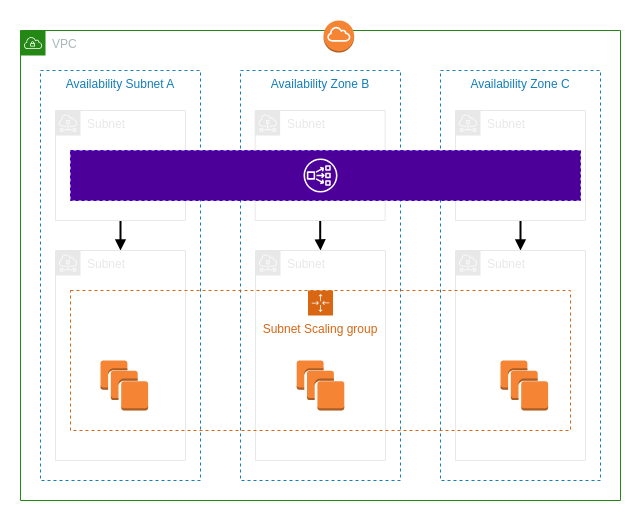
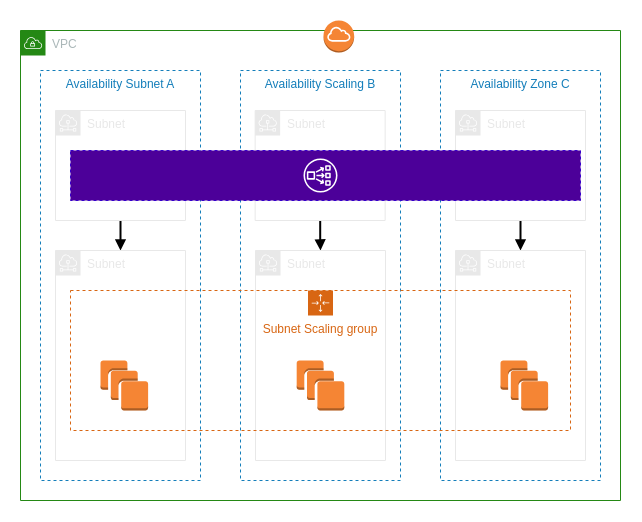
(321, 85) -> (321, 85)
